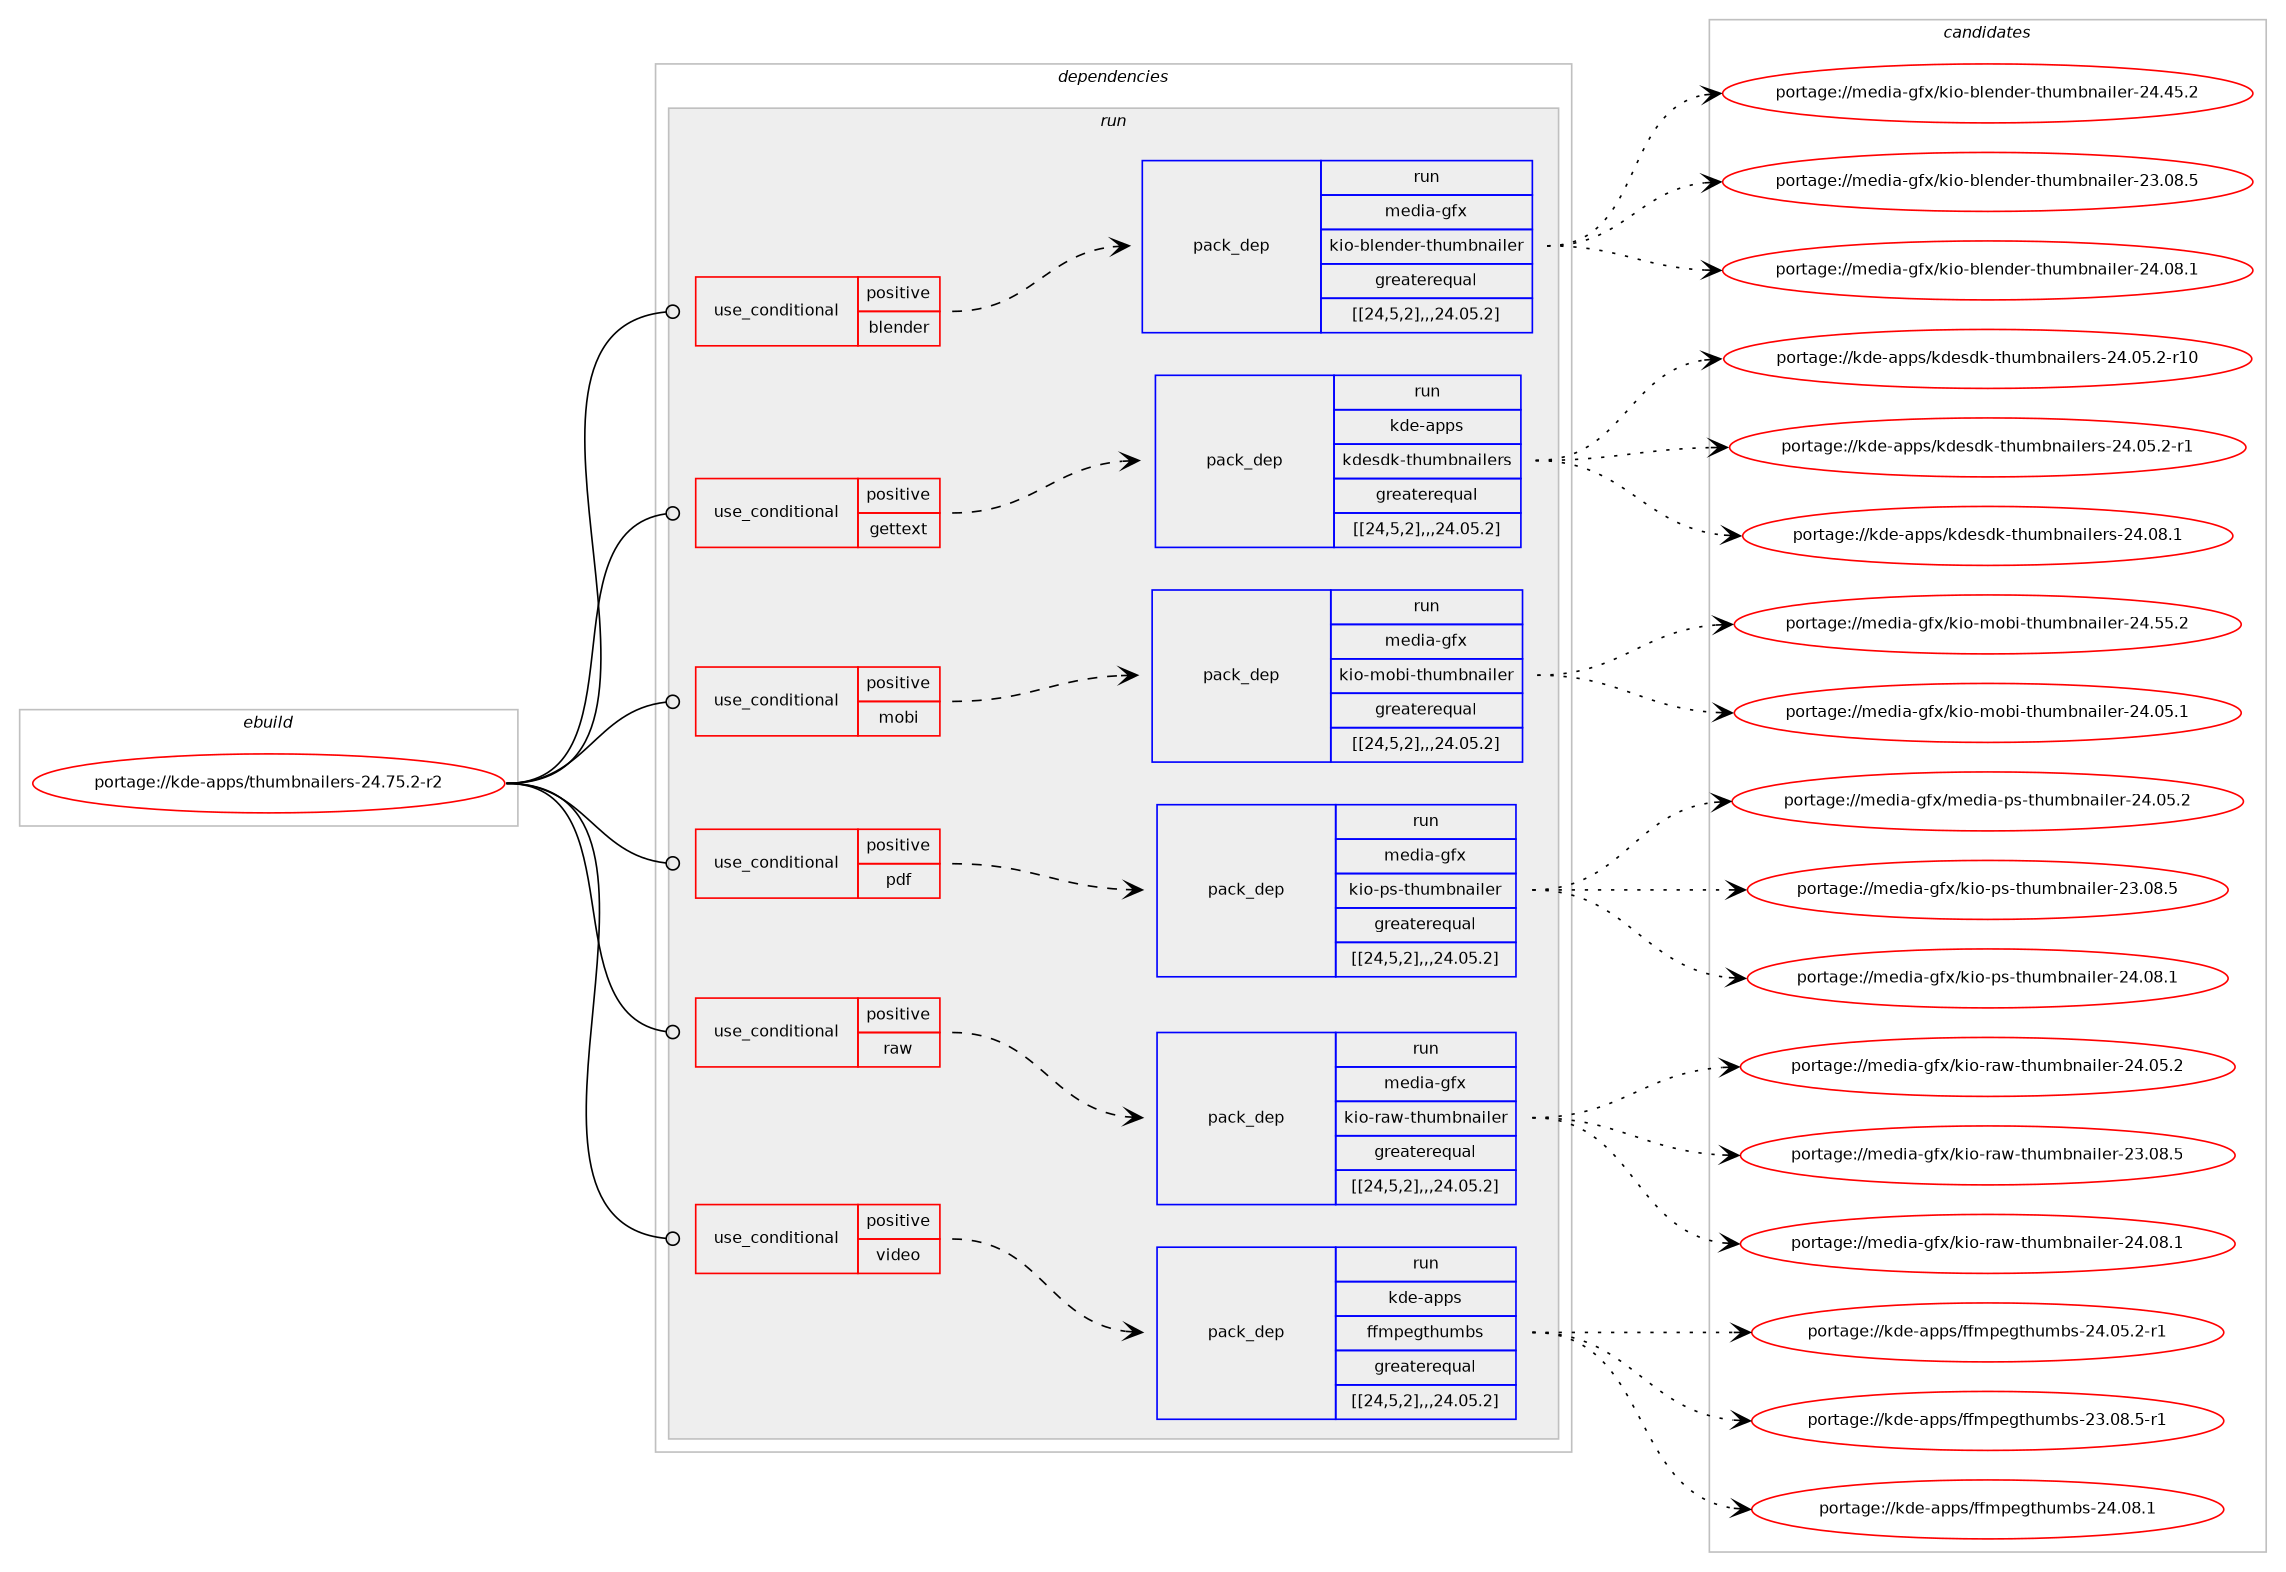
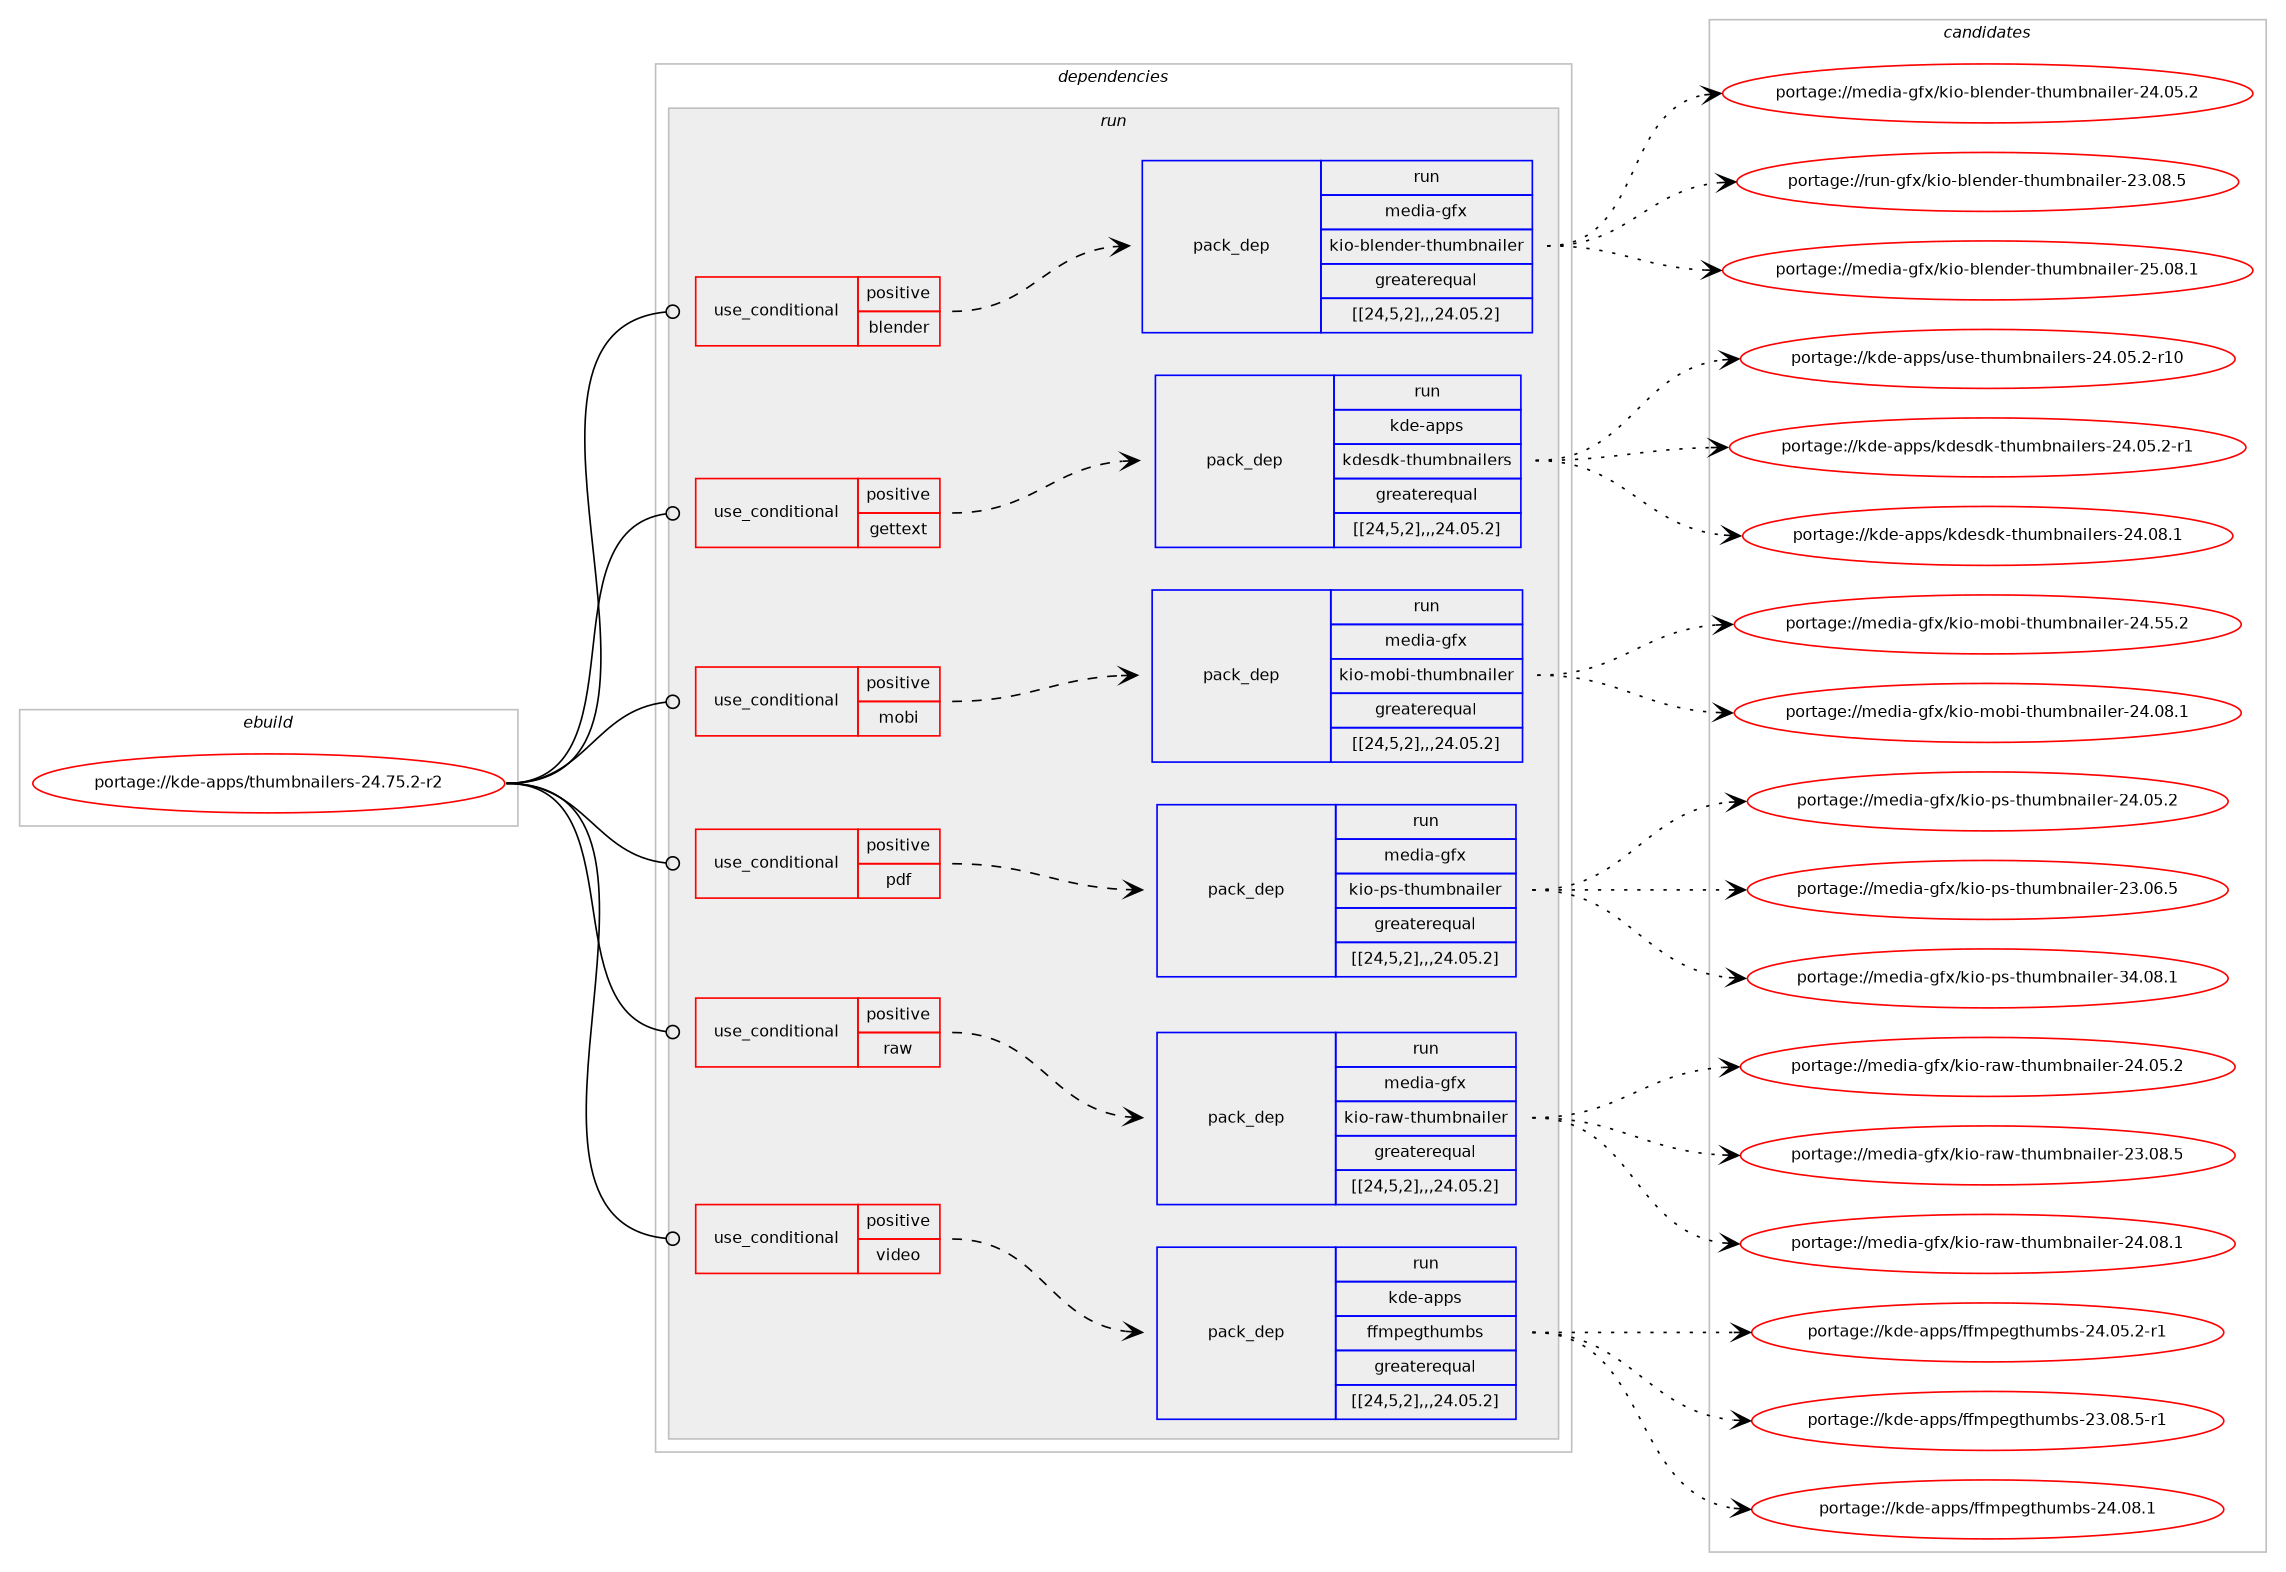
(1988, 93) -> (1988, 93)
(1988, 182) -> (1988, 182)
(1988, 270) -> (1988, 270)
(1988, 359) -> (1988, 359)
(1988, 713) -> (1988, 713)
(1988, 801) -> (1988, 801)
(1988, 890) -> (1988, 890)
(1988, 978) -> (1988, 978)
